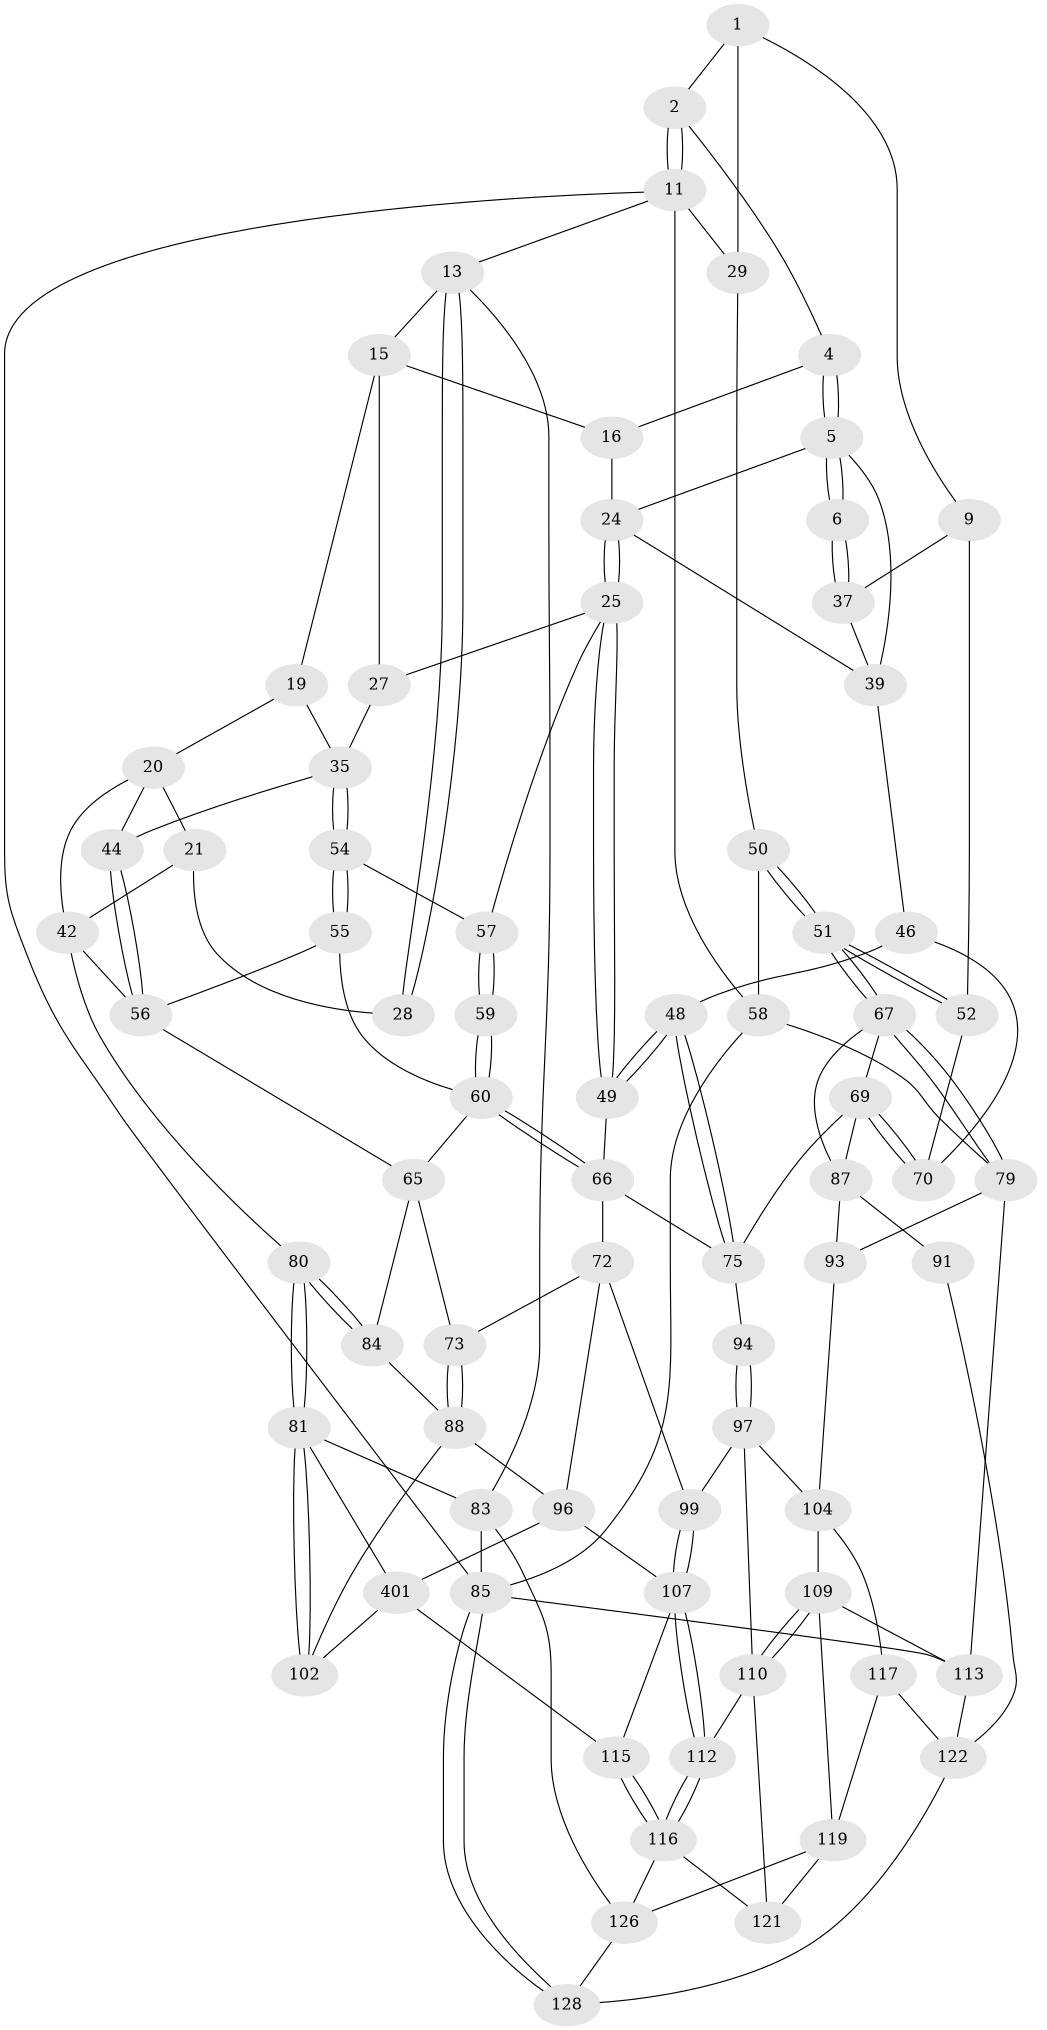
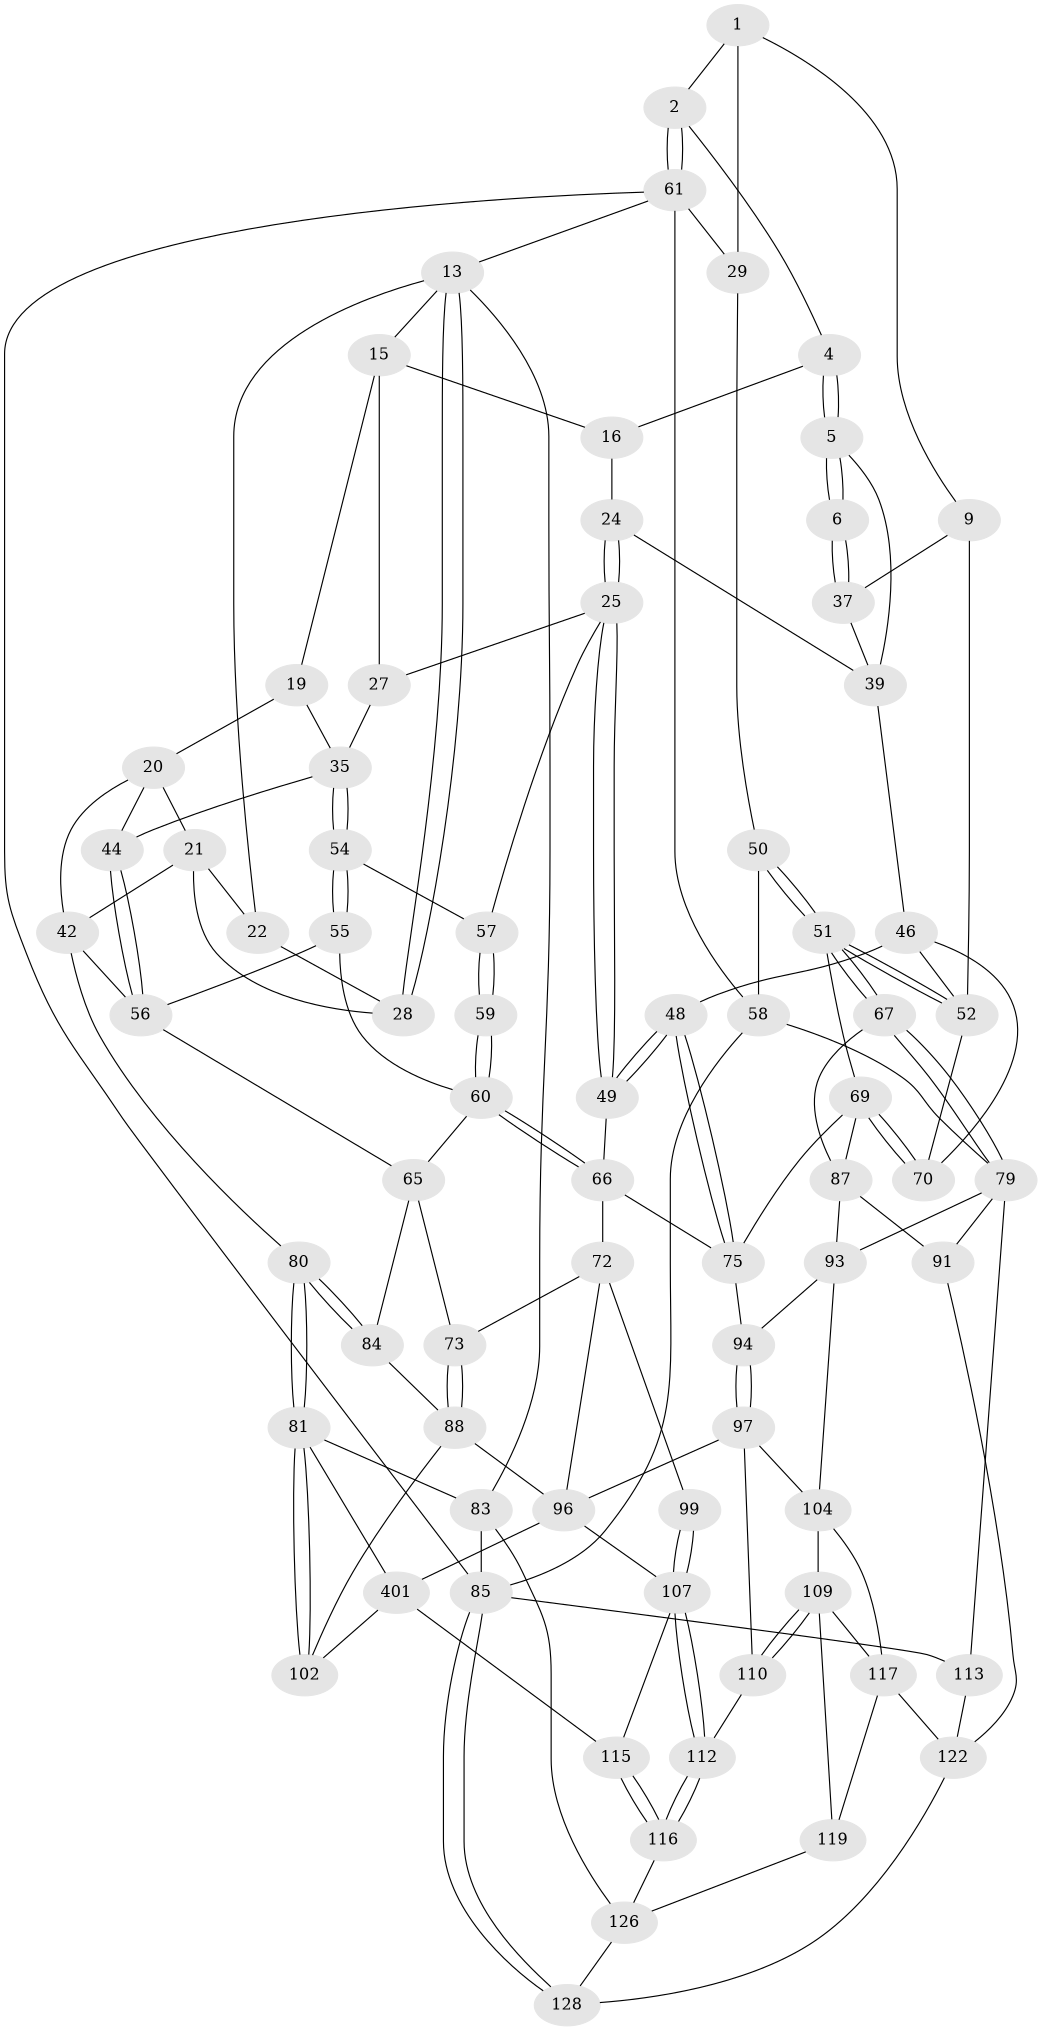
(675, 190) -> (675, 190)
(722, 479) -> none
none -> (258, 933)
none -> (937, 974)
(874, 1051) -> (839, 1016)
none -> (975, 1221)
none -> (789, 1304)
(717, 1469) -> (657, 1467)
(894, 1634) -> (851, 1634)
(768, 1923) -> none
